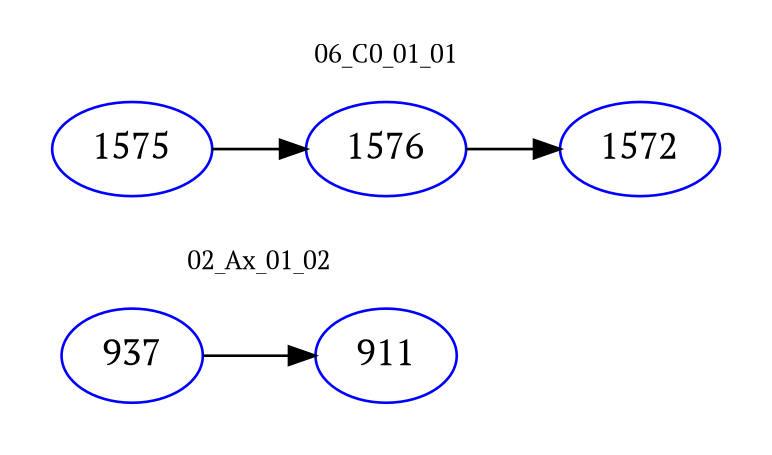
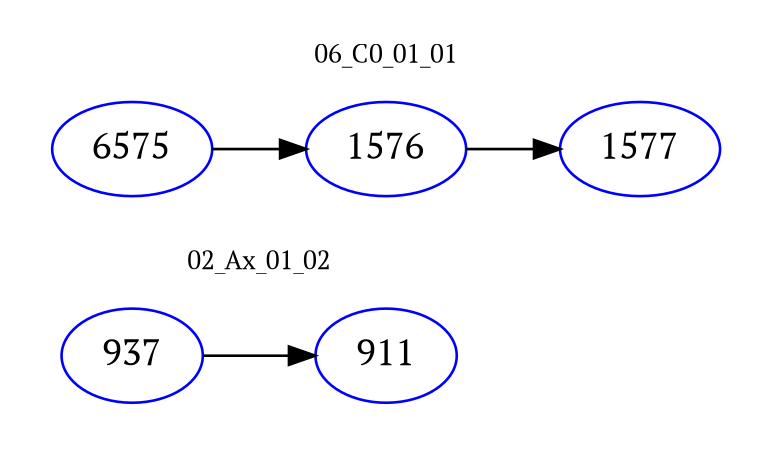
(132, 149) -> (132, 149)
(640, 149) -> (640, 149)
